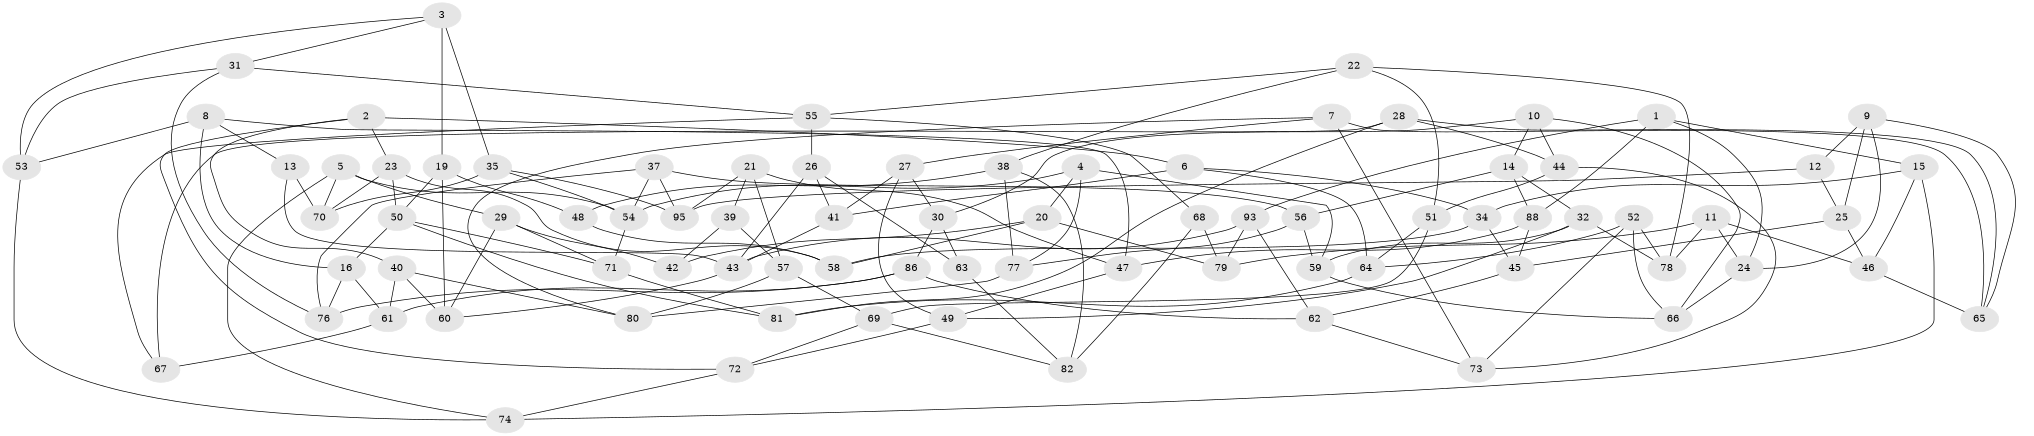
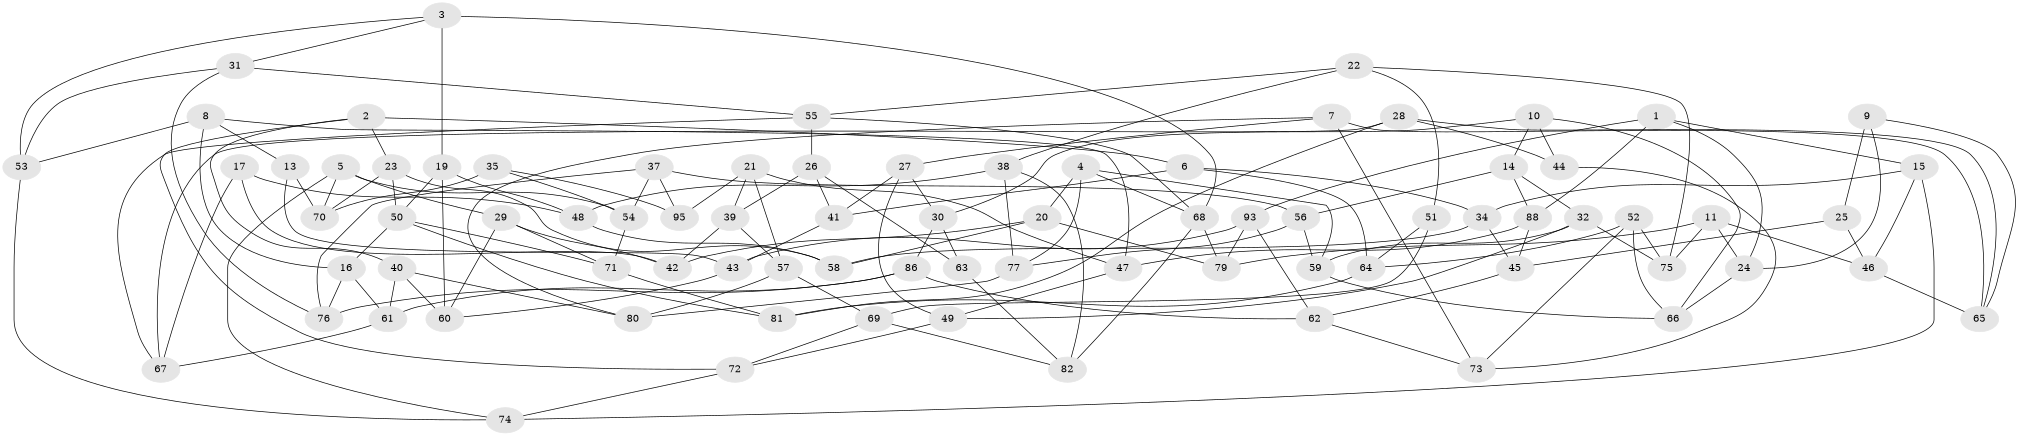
(467, 91) -> (873, 46)
none -> (240, 167)
(1815, 167) -> none
(853, 186) -> (1145, 194)
(1496, 193) -> none
(772, 218) -> (771, 193)
(1667, 268) -> (1667, 268)
